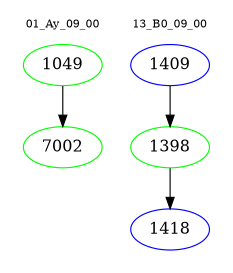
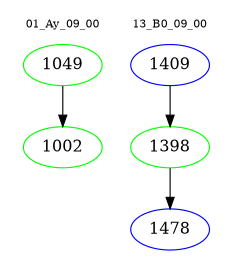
(63, 147) -> (63, 147)
(170, 229) -> (170, 229)
